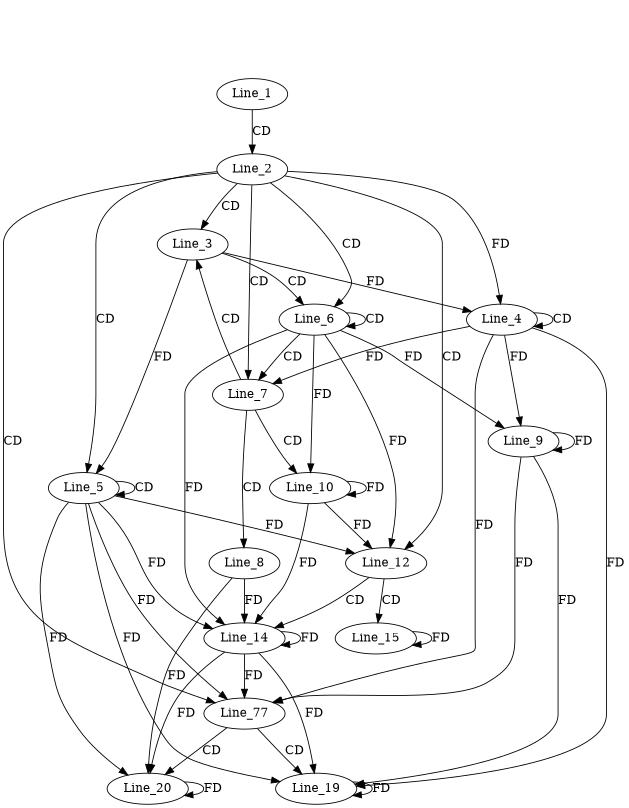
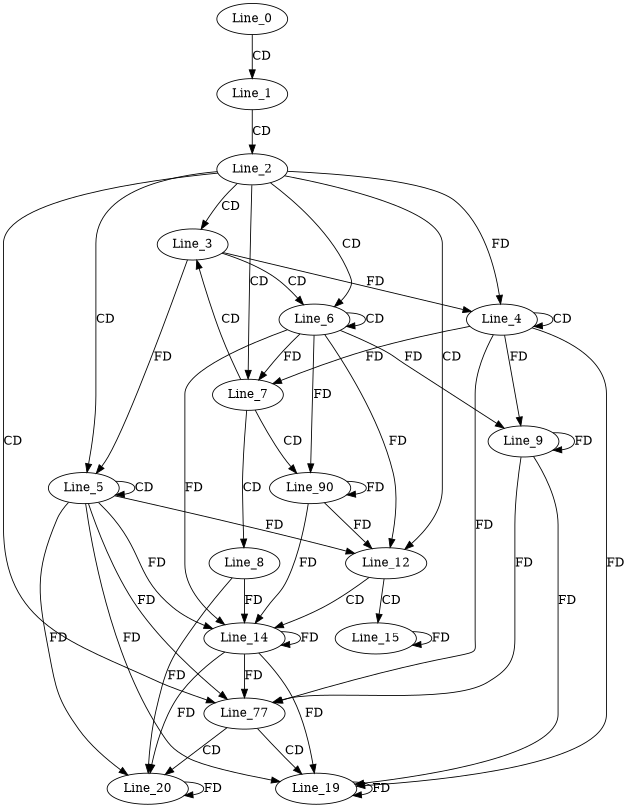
none -> (252, 19)
(293, 357) -> (293, 357)
(310, 488) -> (310, 488)
